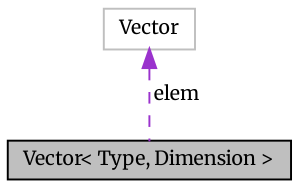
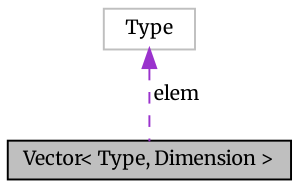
(149, 29) -> (149, 29)
